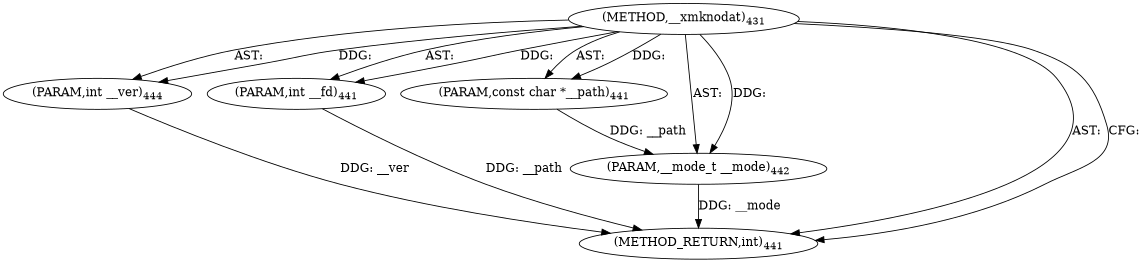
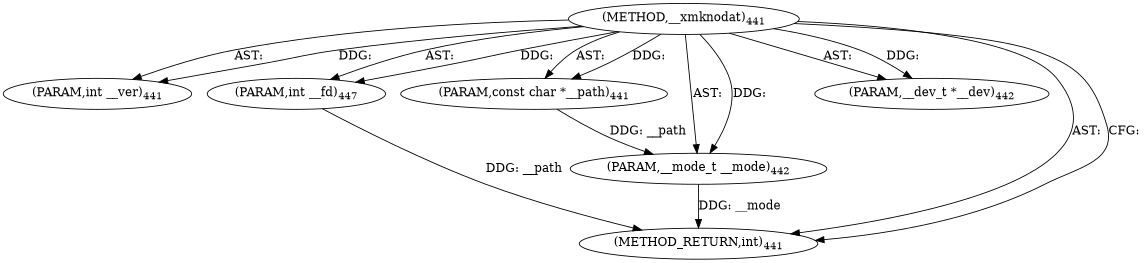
(756, 18) -> (756, 18)
(153, 93) -> (153, 93)
(348, 93) -> (348, 93)
none -> (932, 94)
(360, 189) -> none
